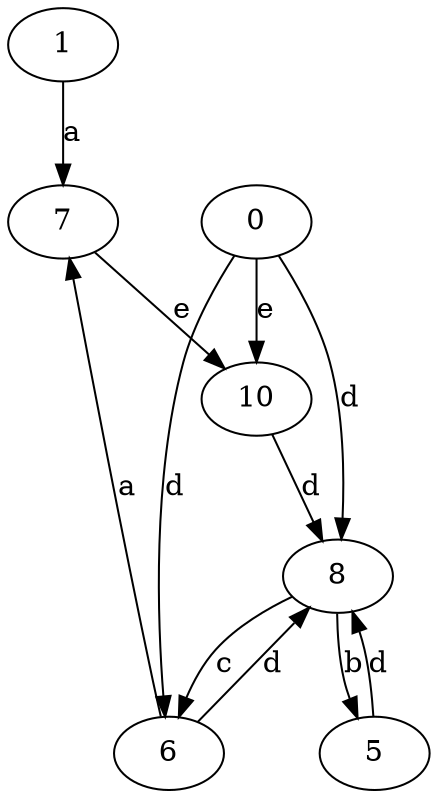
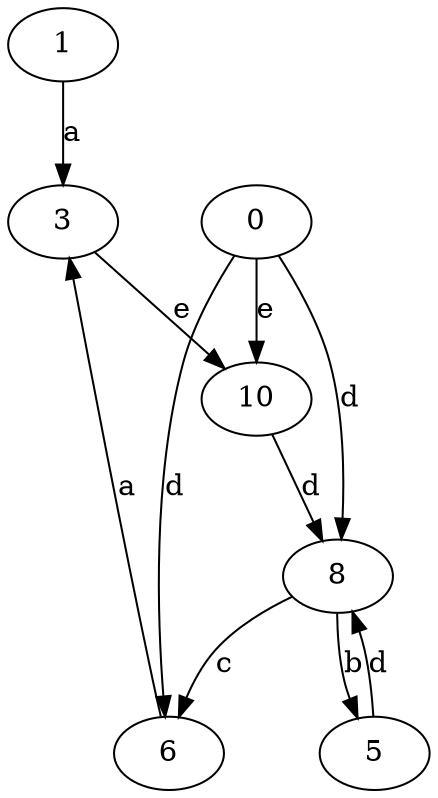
(63, 222) -> (63, 222)
(246, 672) -> none
